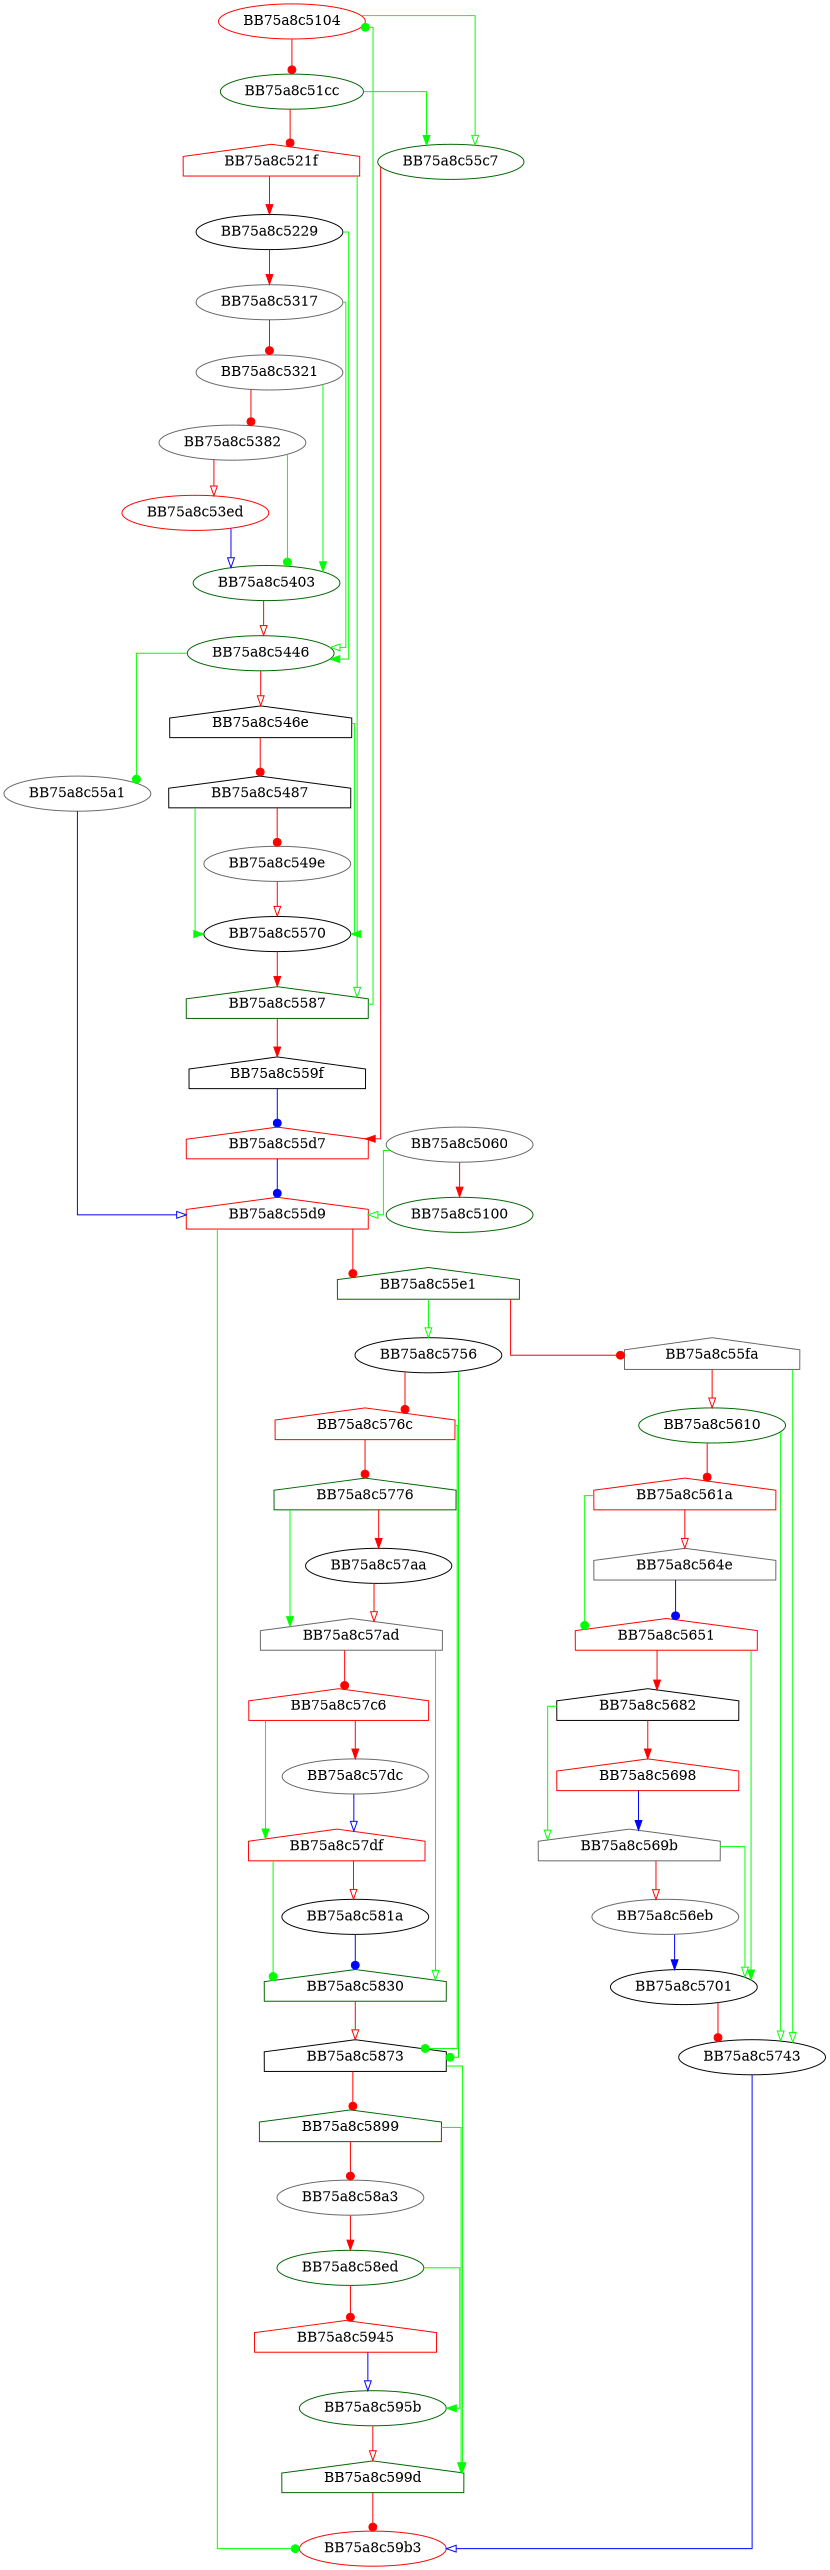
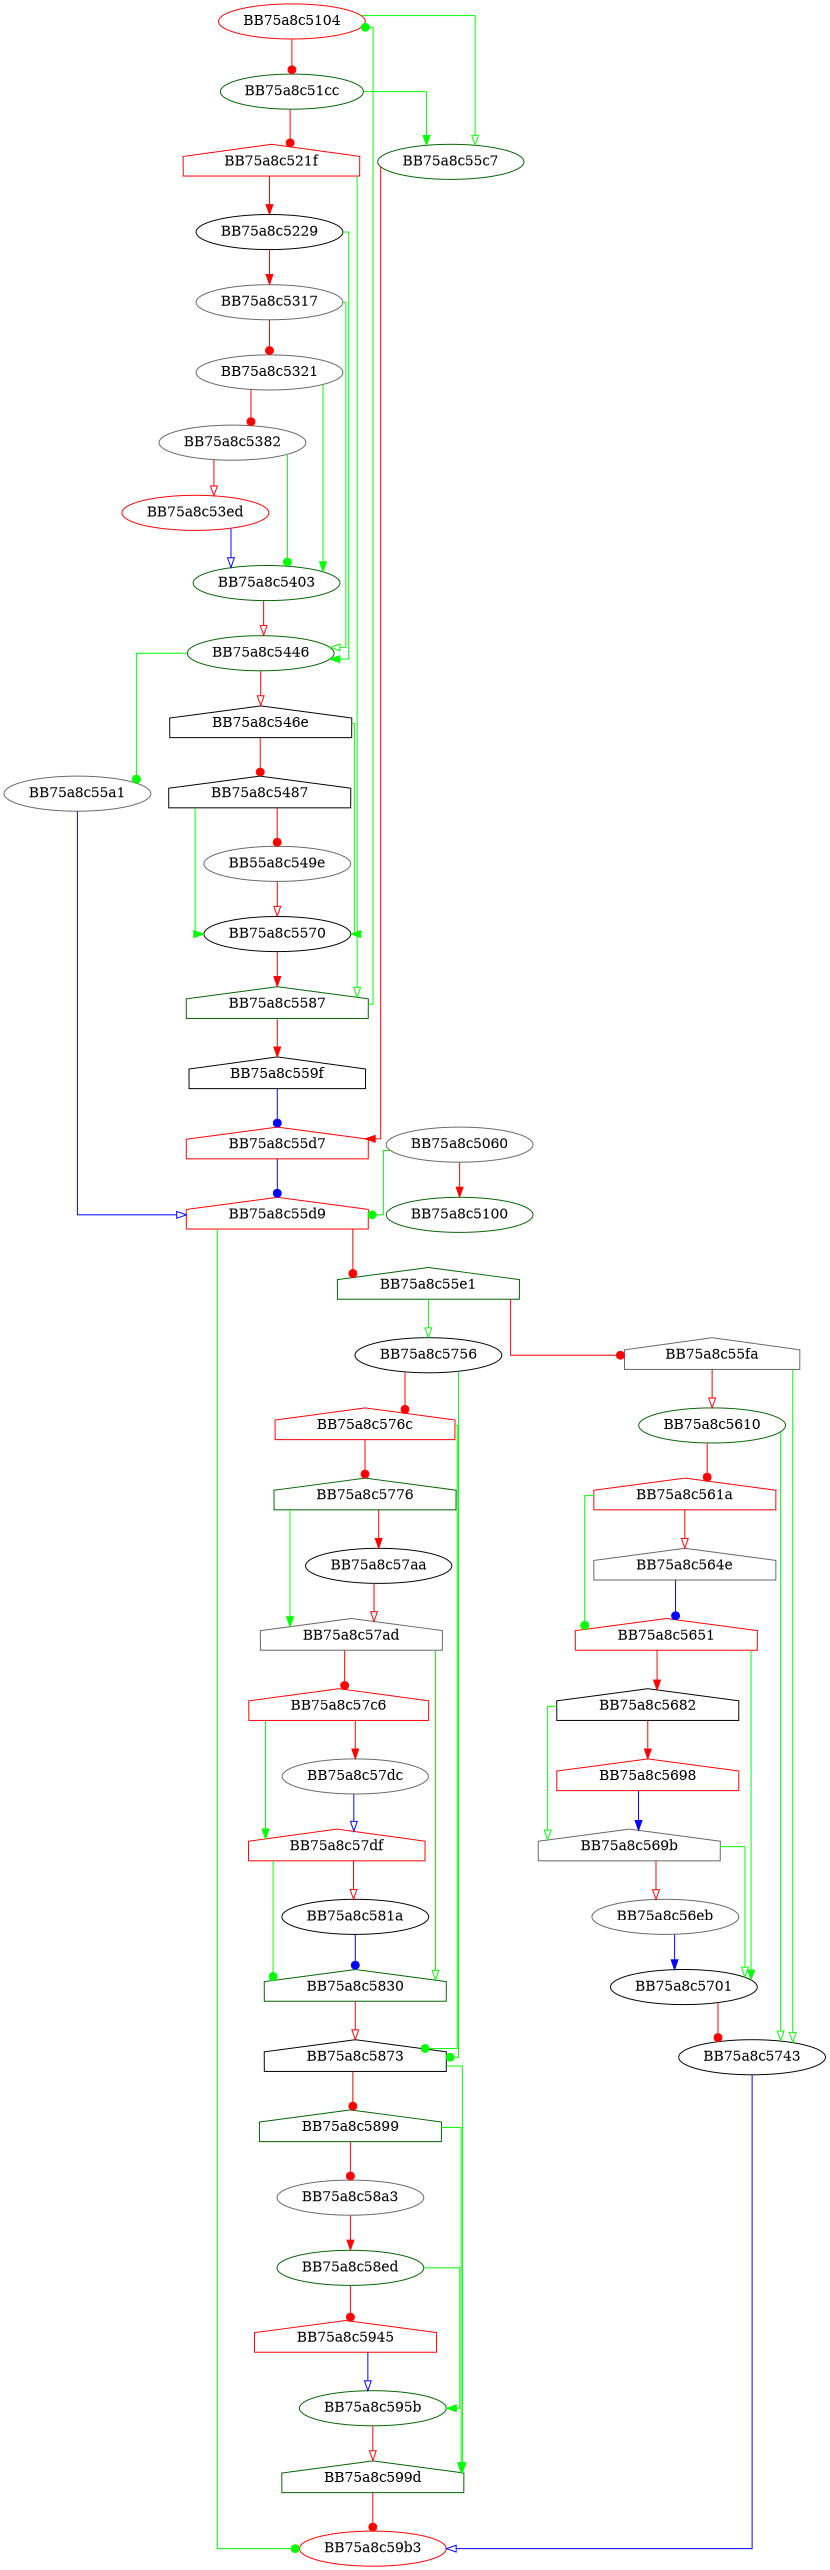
(277, 864) -> (277, 864)
(383, 1182) -> (383, 1183)
